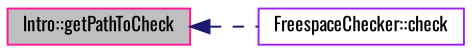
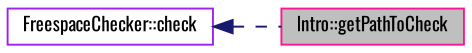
(234, 27) -> (257, 27)
